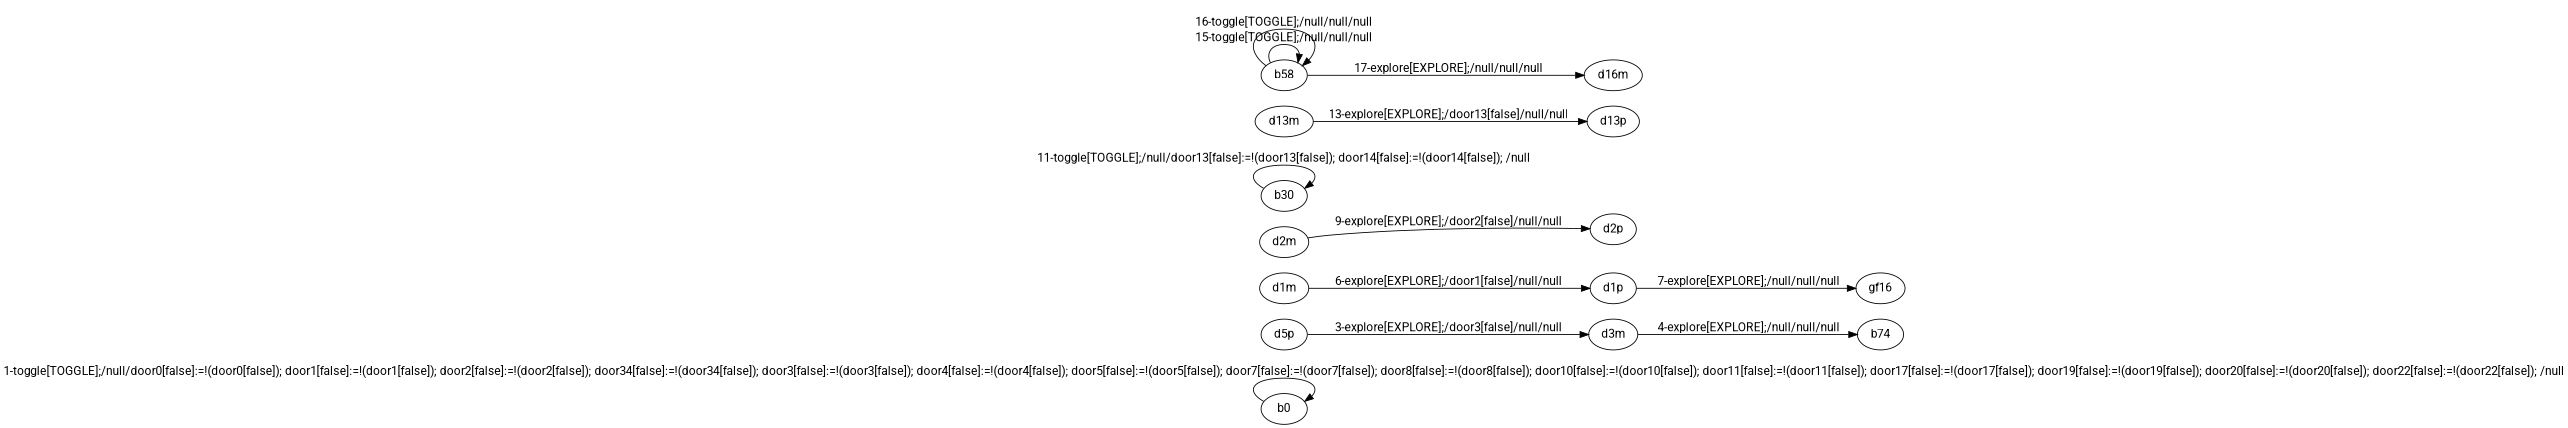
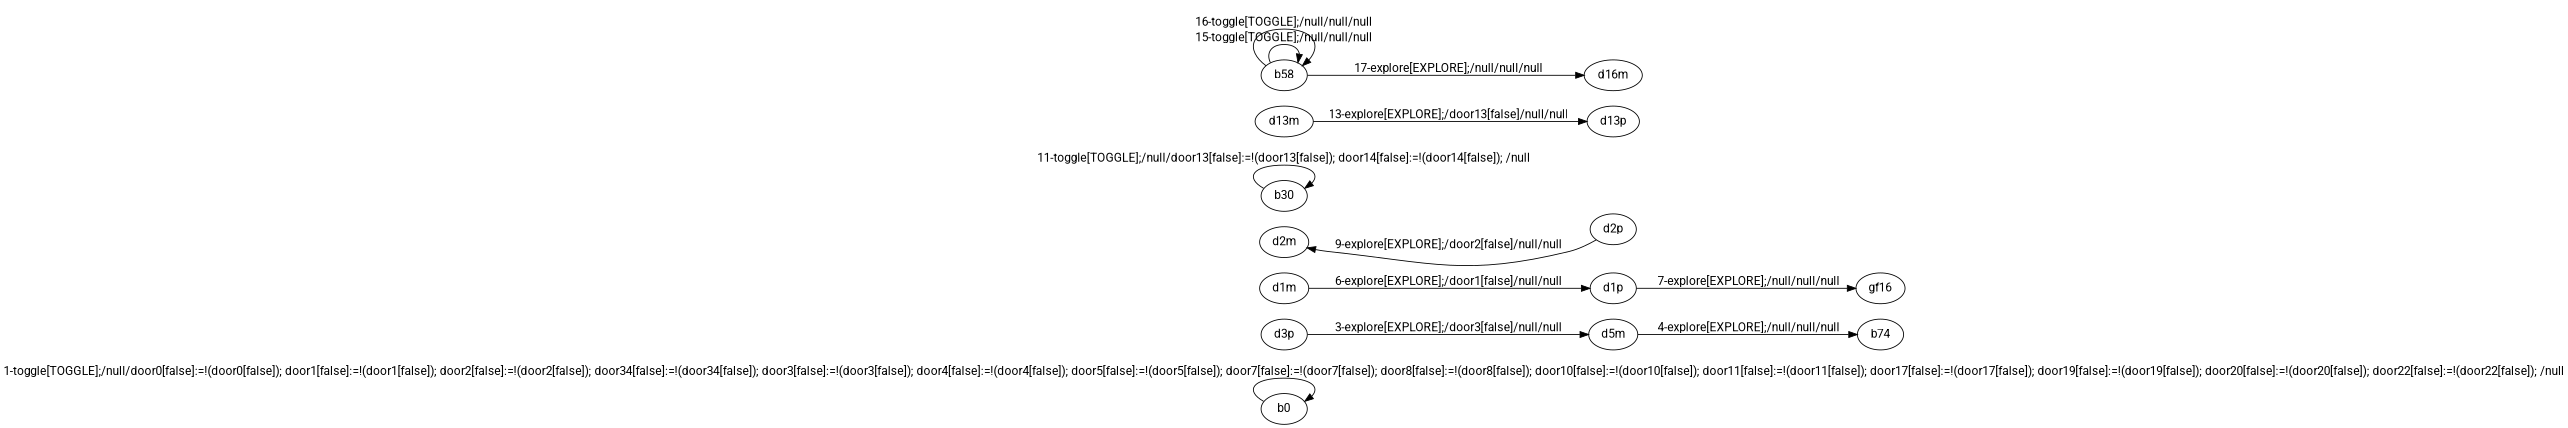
(1444, 229) -> (1457, 265)
(1284, 335) -> (1284, 335)
(1613, 335) -> (1613, 335)
